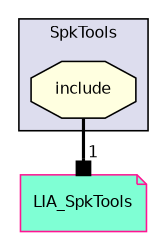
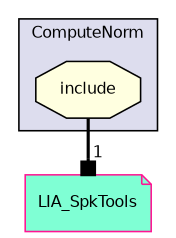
(83, 34) -> (88, 34)
